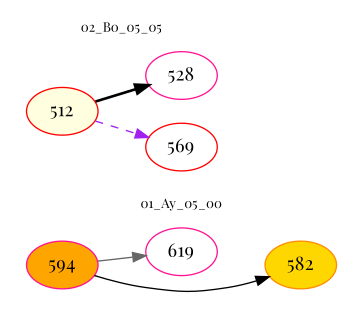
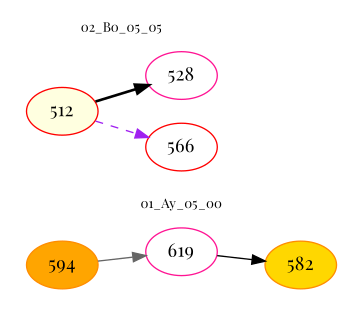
(182, 147) -> (182, 147)
(62, 265) -> (62, 265)
(175, 291) -> (235, 258)
